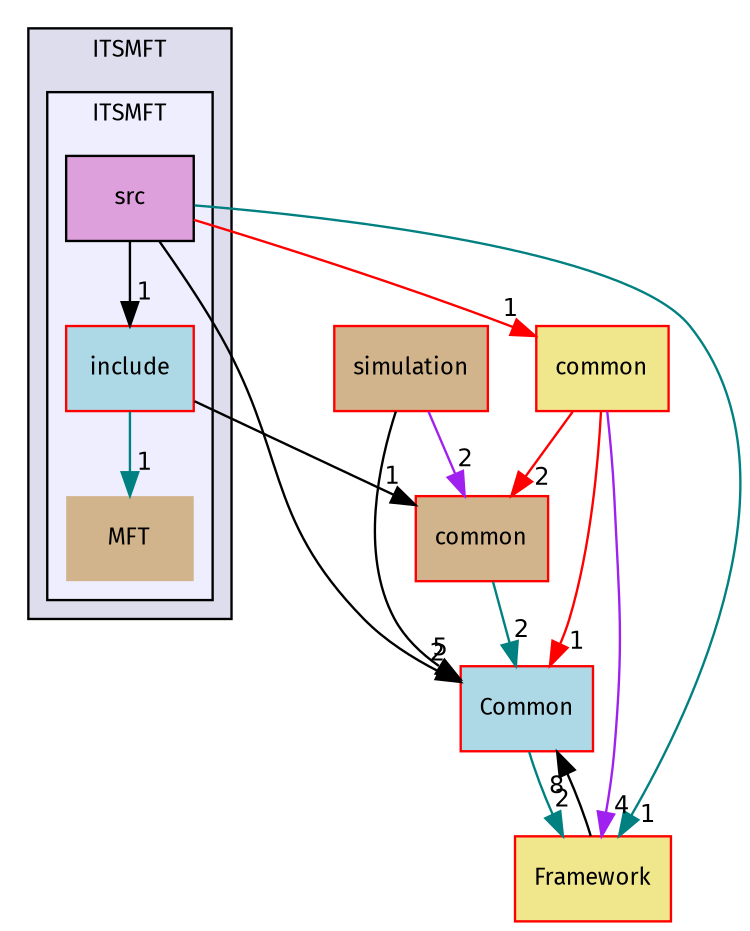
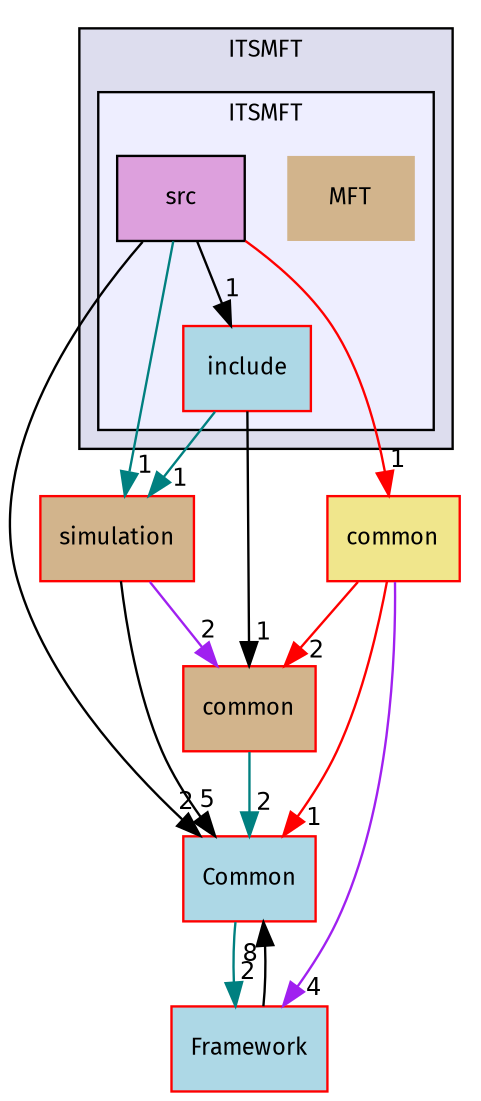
(691, 328) -> (151, 356)
(130, 442) -> (189, 444)
(593, 879) -> (249, 1049)
